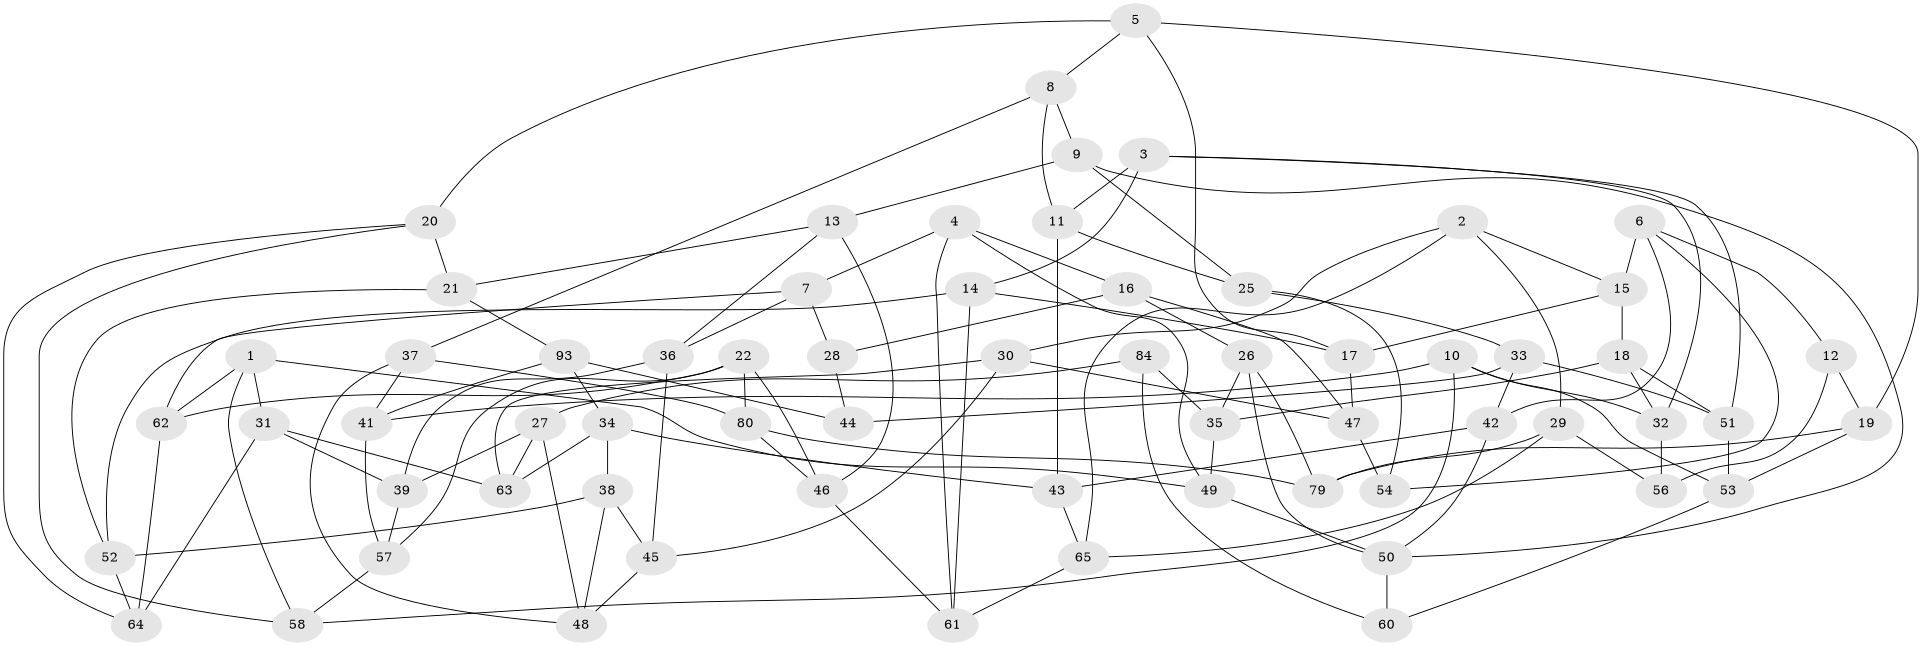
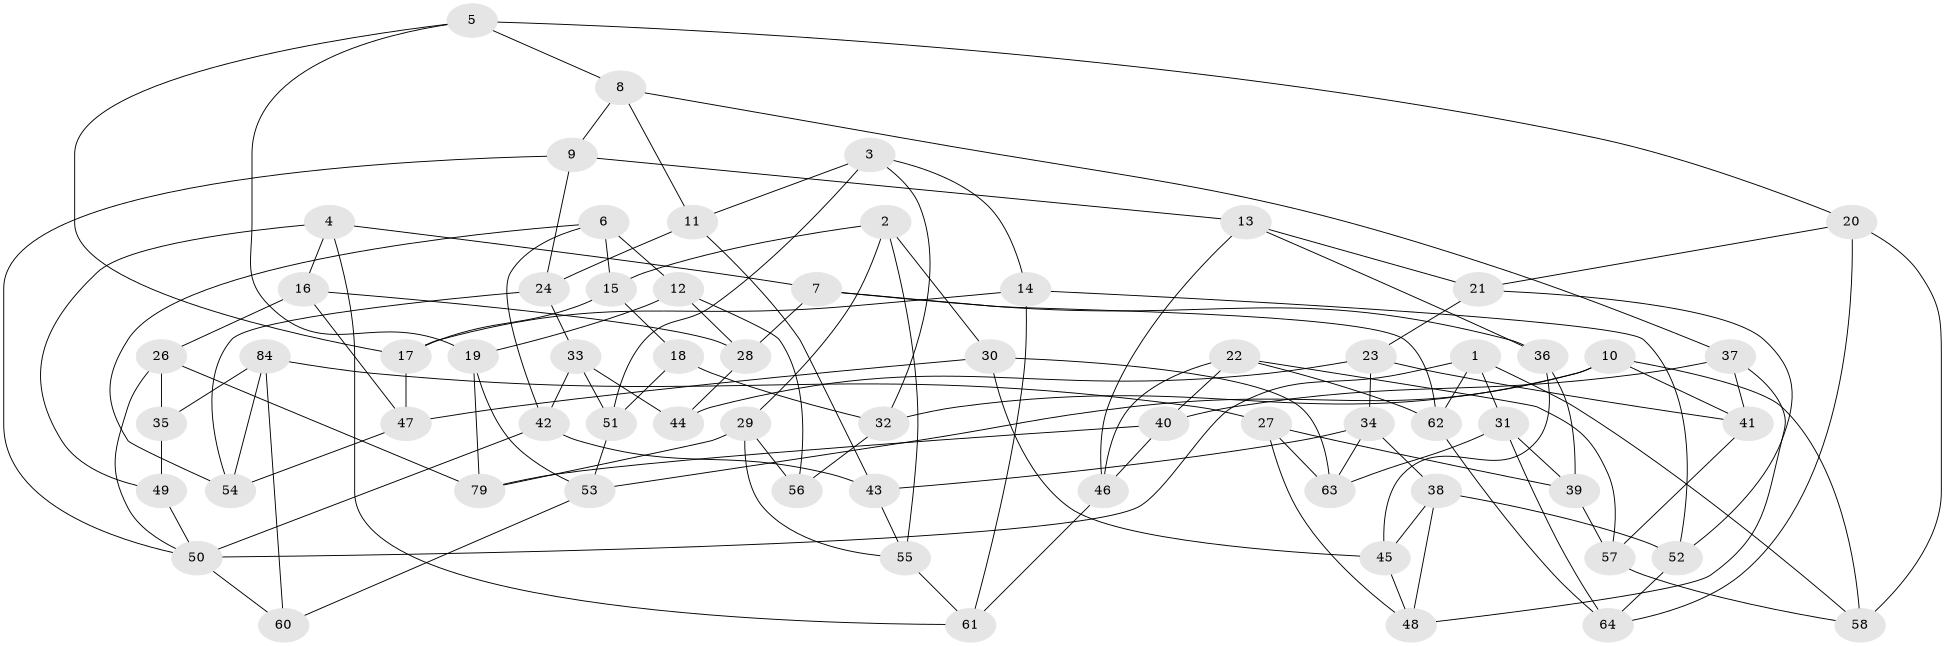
(1247, 289) -> (544, 289)
none -> (712, 323)
(565, 357) -> (1371, 357)
(1420, 394) -> none
none -> (248, 424)
(746, 424) -> (1164, 424)
(704, 438) -> (863, 539)
(1084, 558) -> (905, 558)
